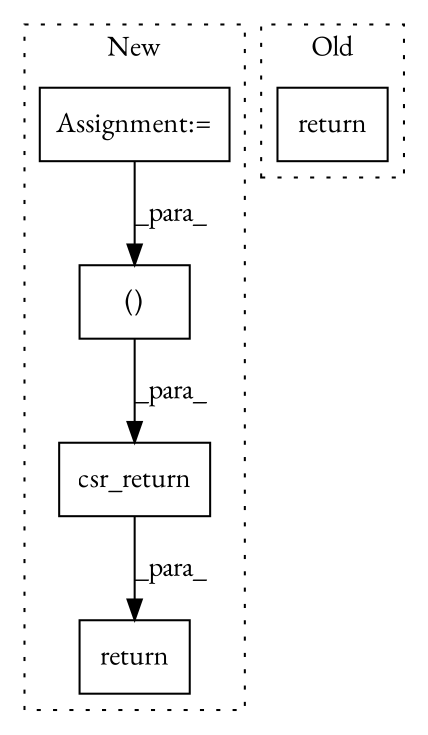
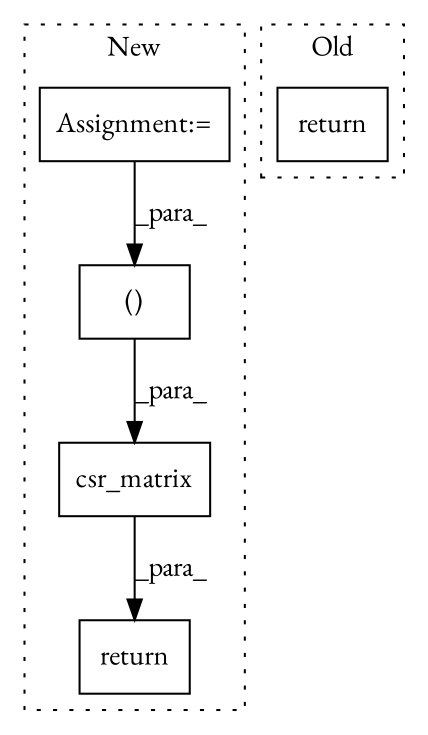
(135, 479) -> (135, 479)
